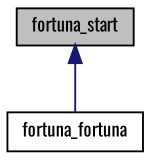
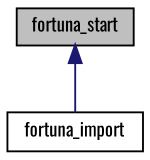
(75, 132) -> (75, 132)
